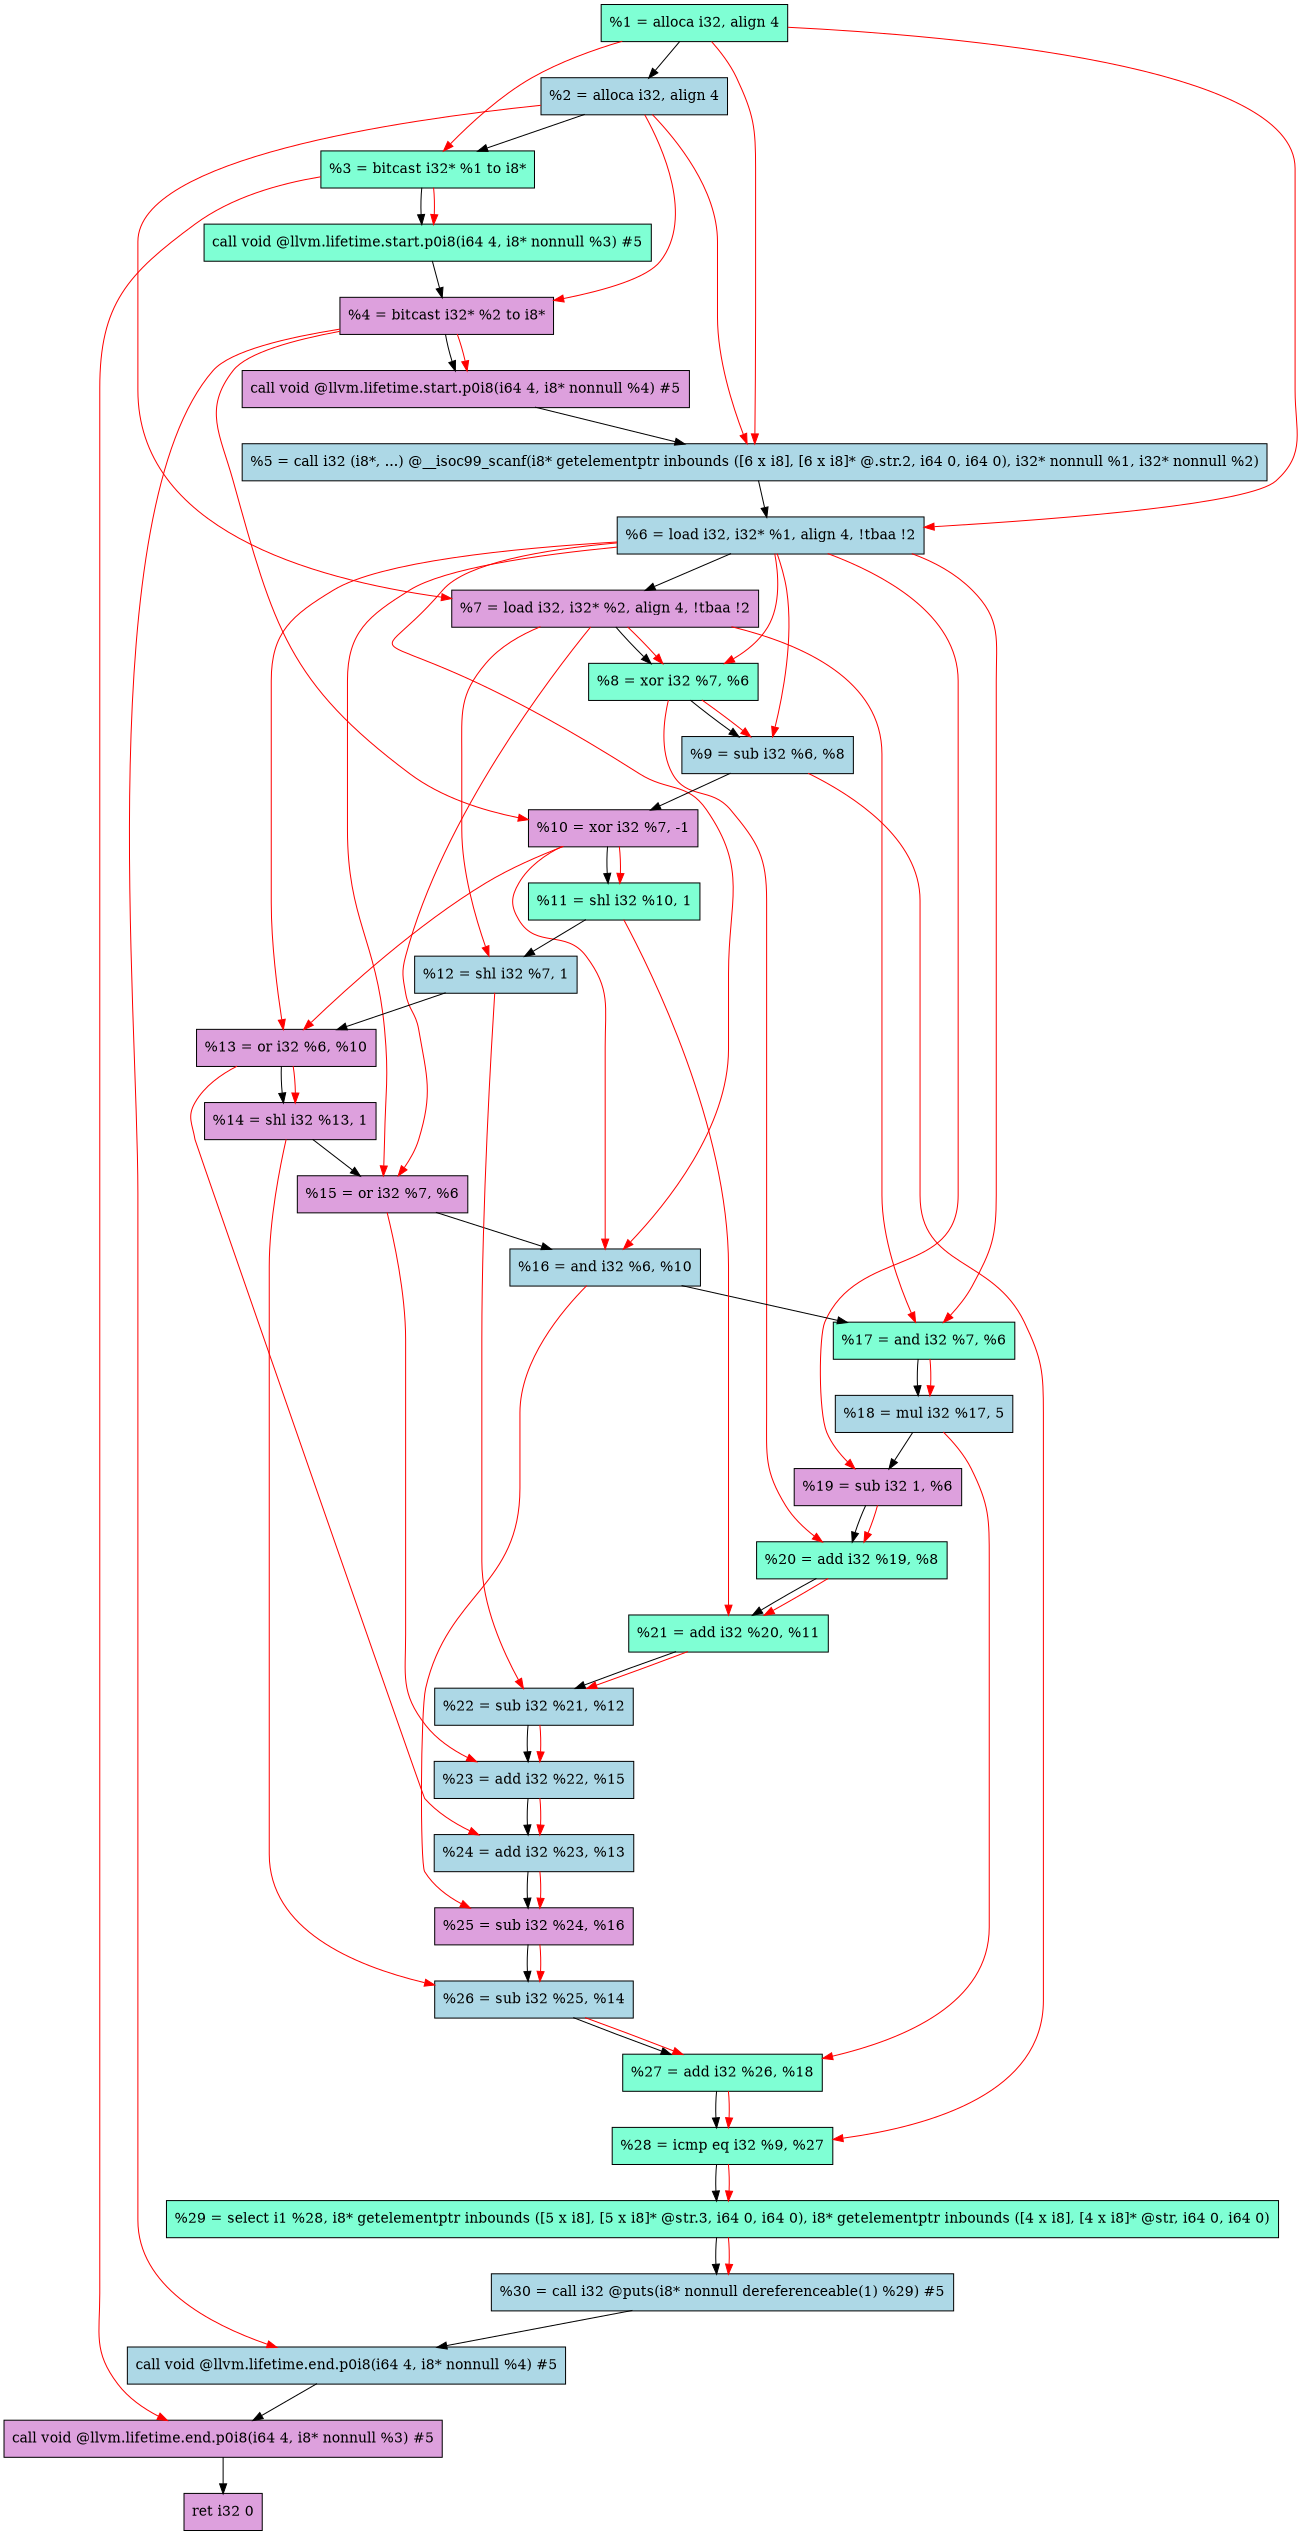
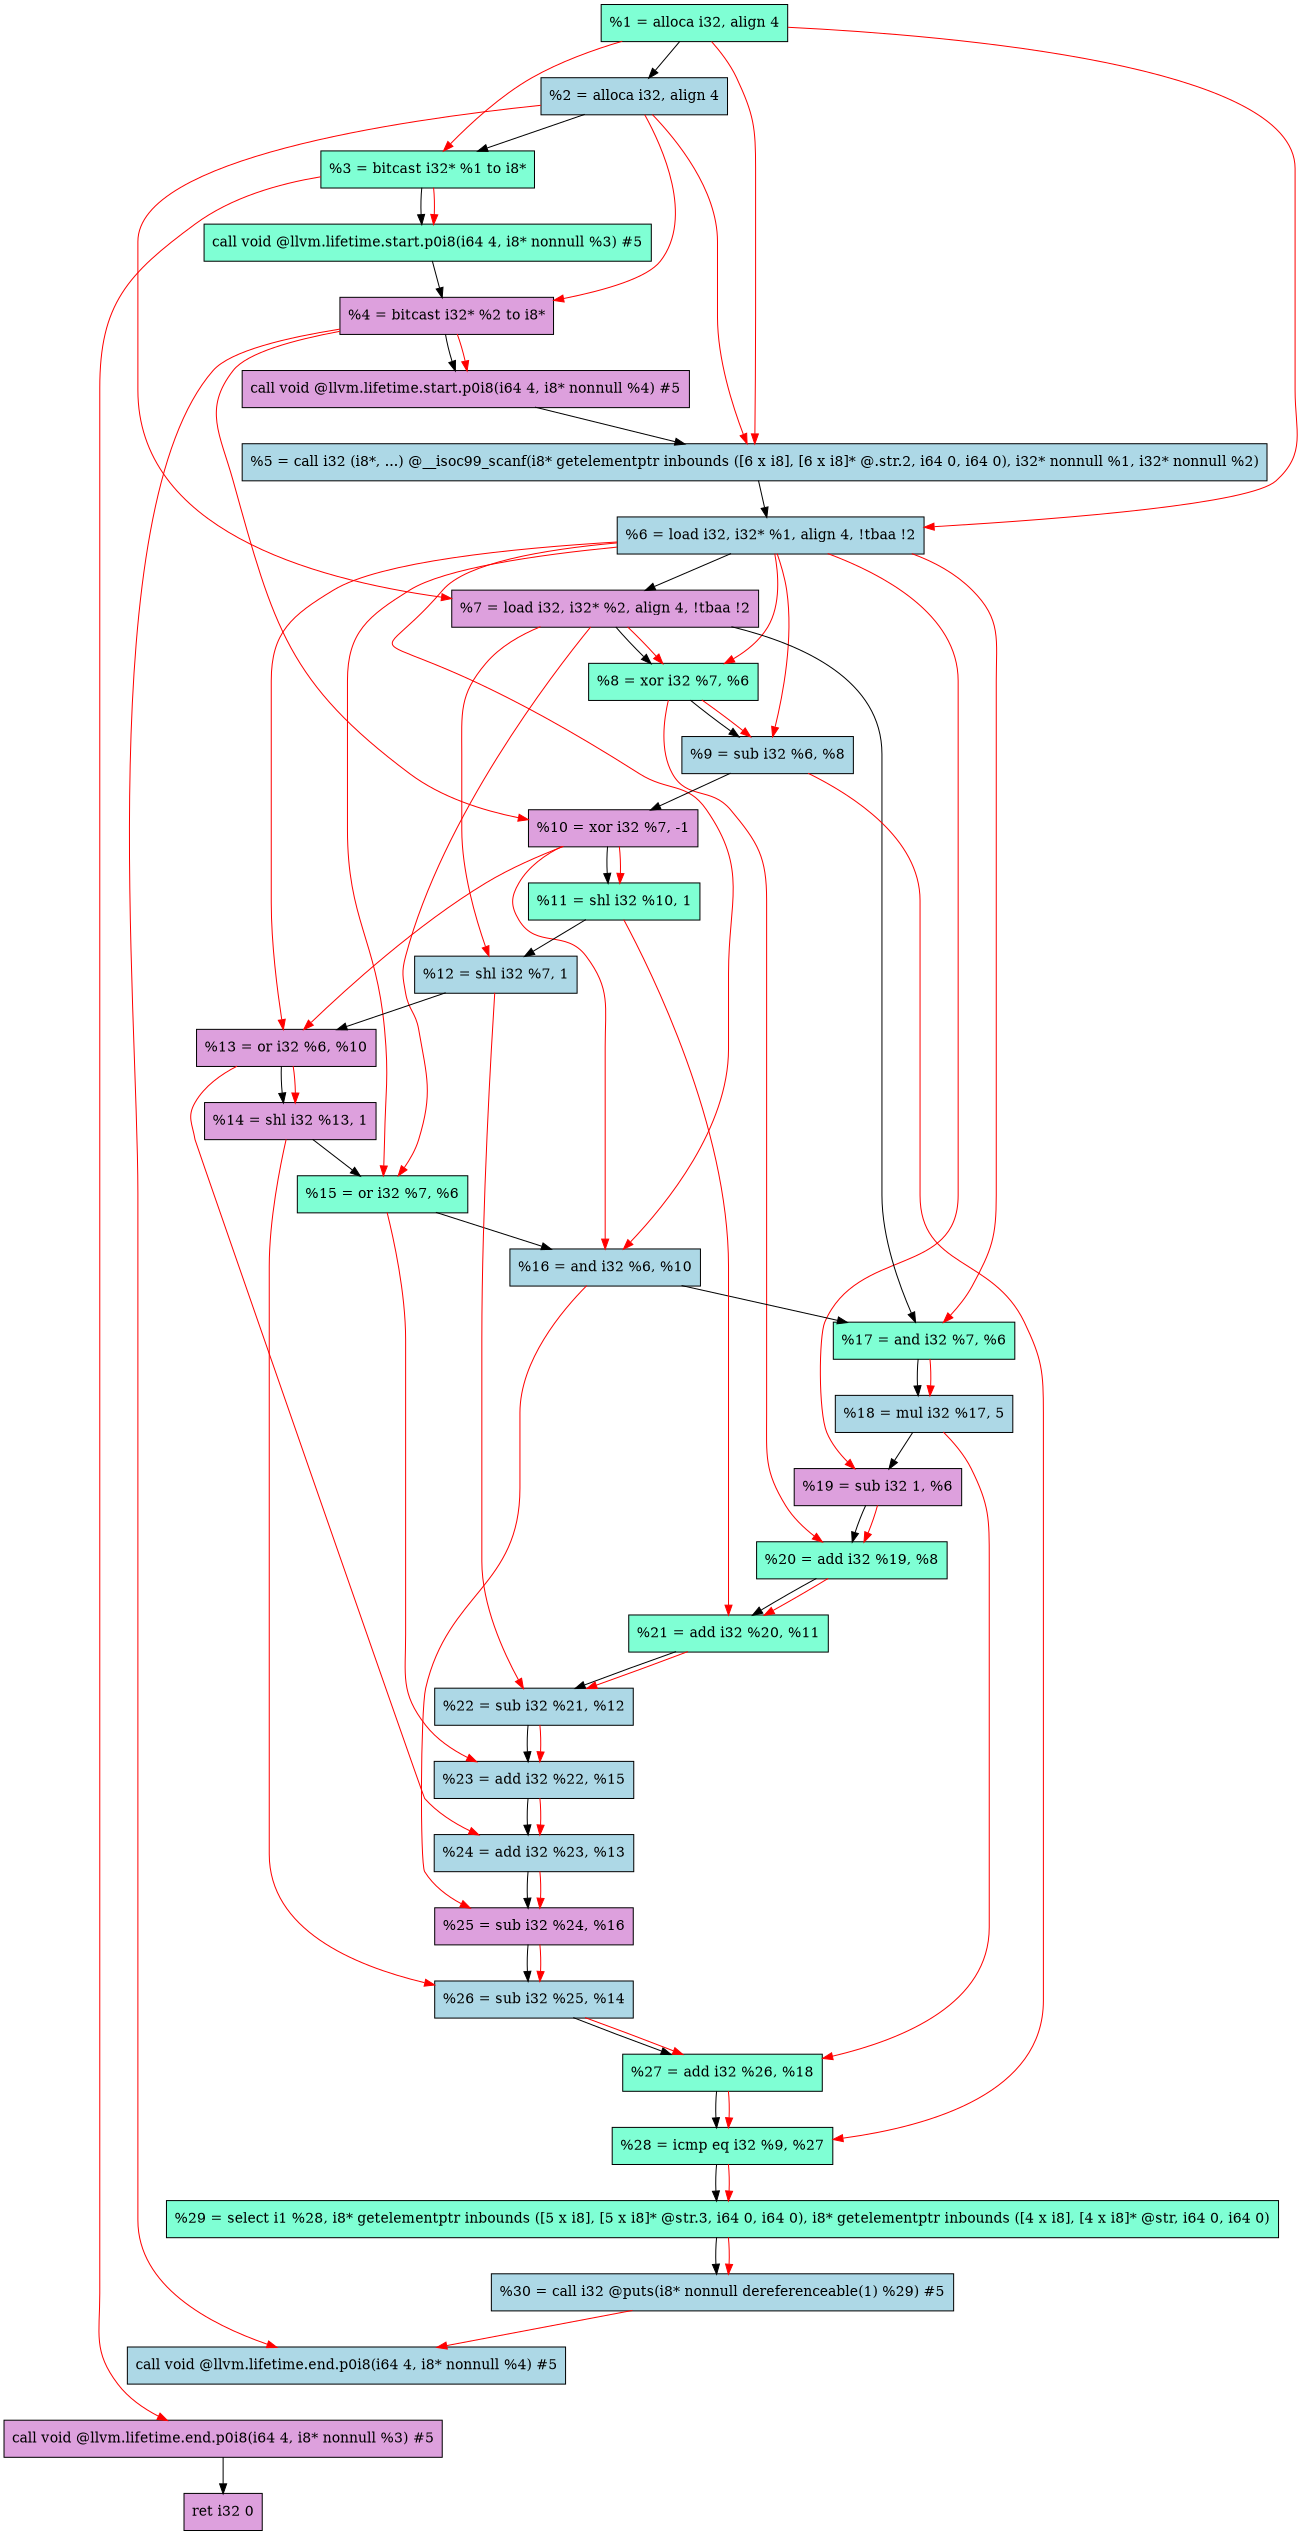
(882, 929) -> (882, 929)
(383, 1194) -> (383, 1194)
(540, 2328) -> (540, 2328)
(289, 2400) -> none
